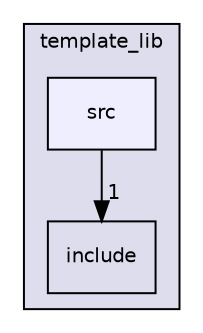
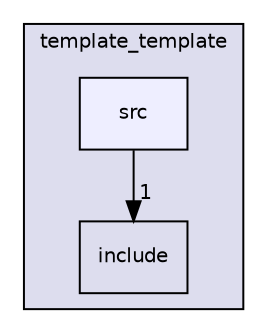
(102, 43) -> (134, 43)
